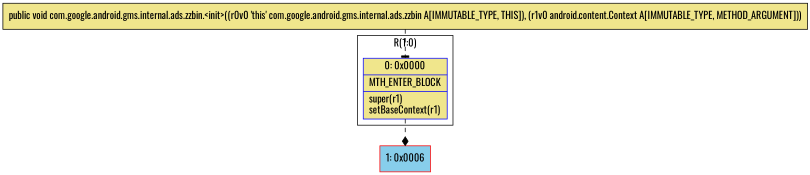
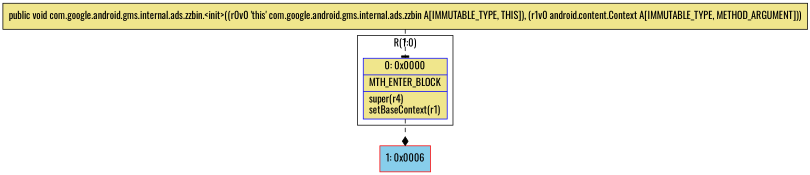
(386, 99) -> (386, 99)
